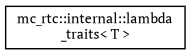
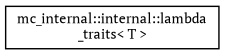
(95, 28) -> (112, 28)
